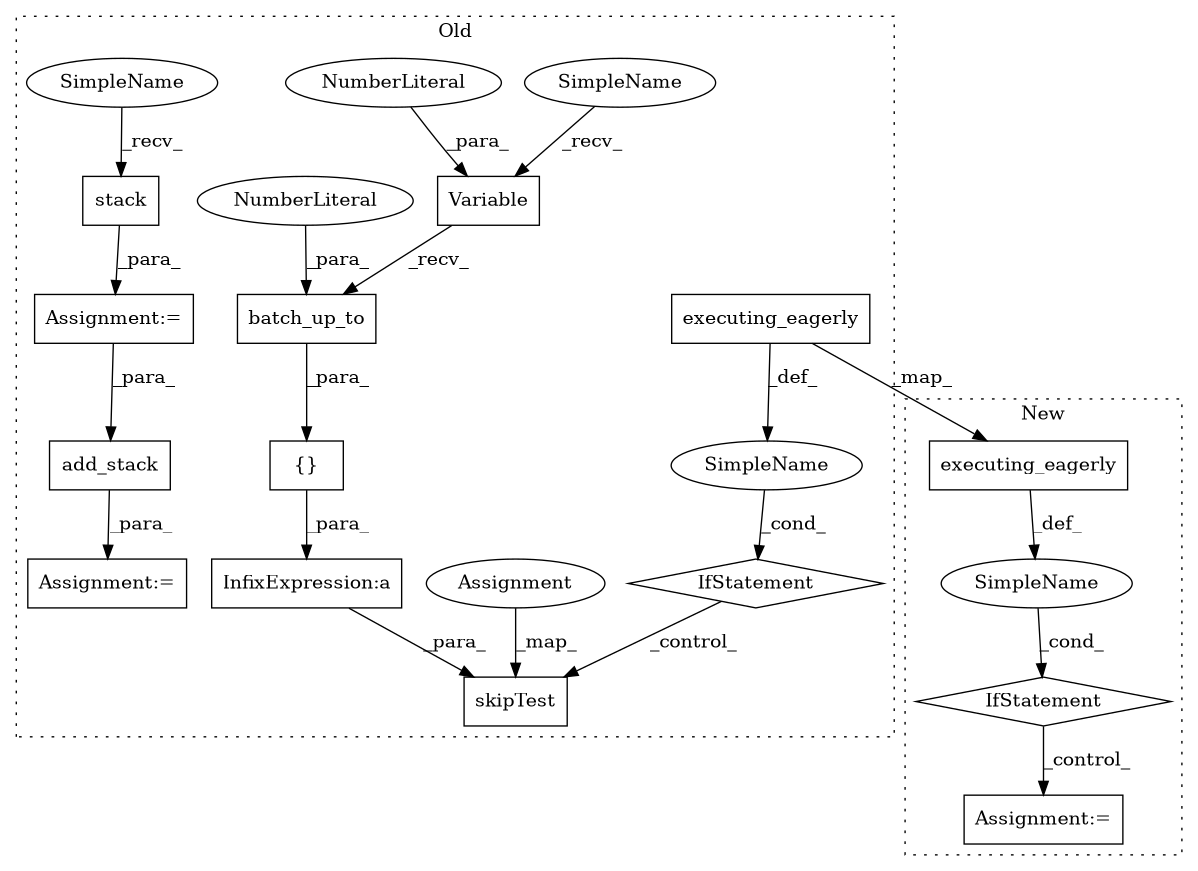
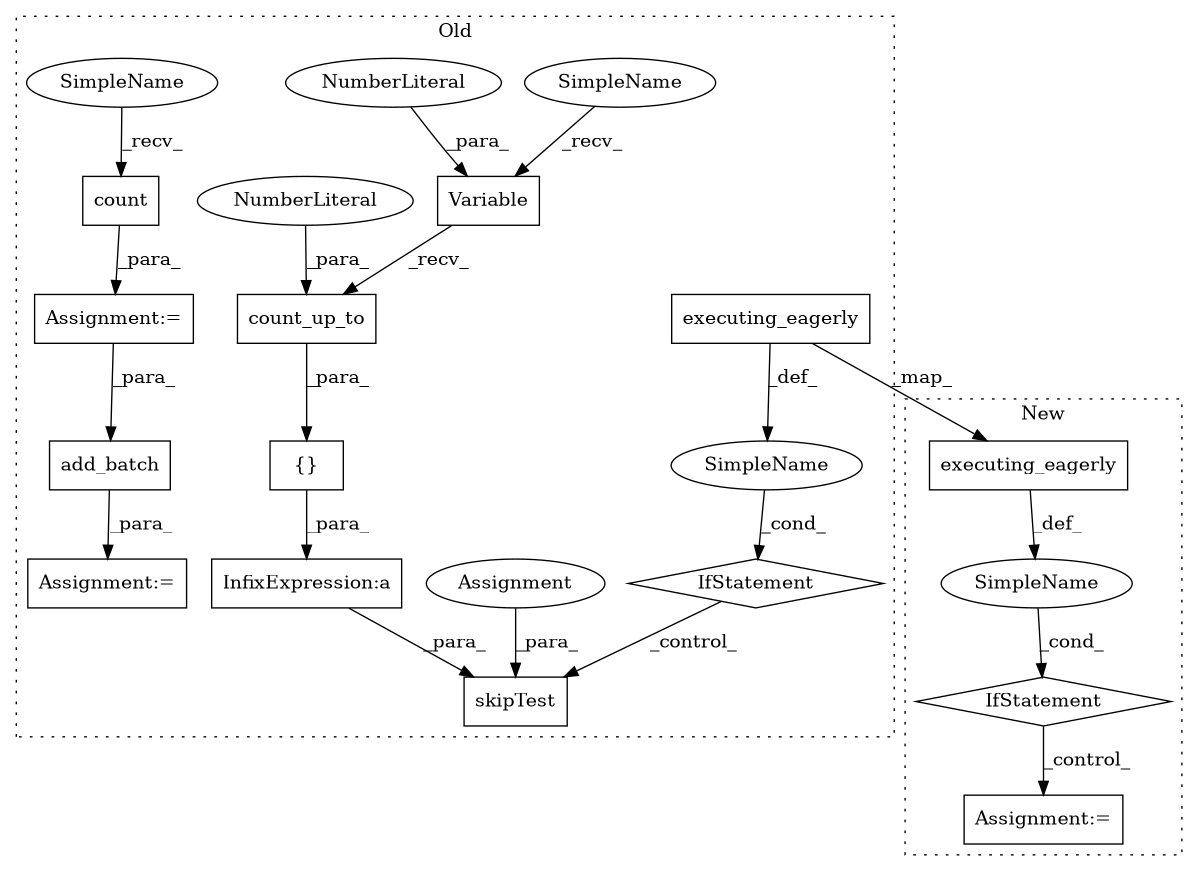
(121, 201) -> (121, 201)
(307, 319) -> (307, 319)
(110, 465) -> (110, 465)
(547, 643) -> (547, 643)
